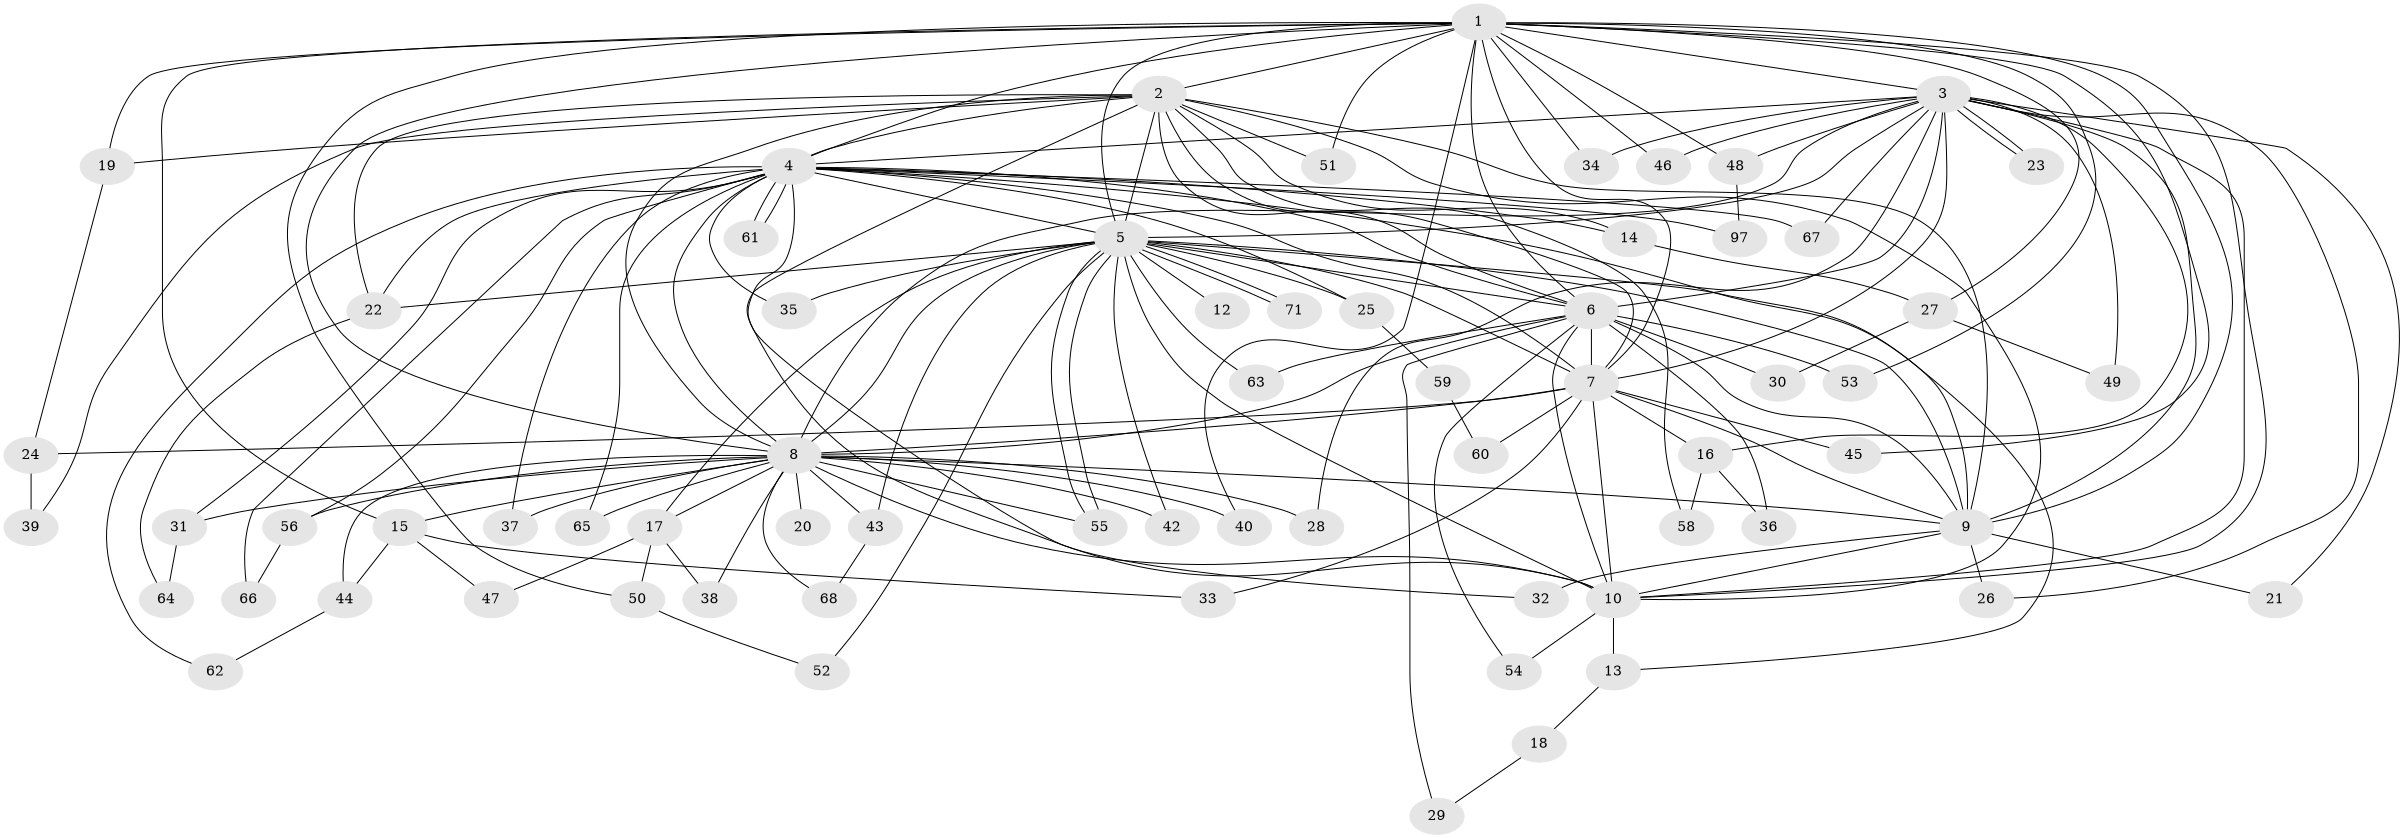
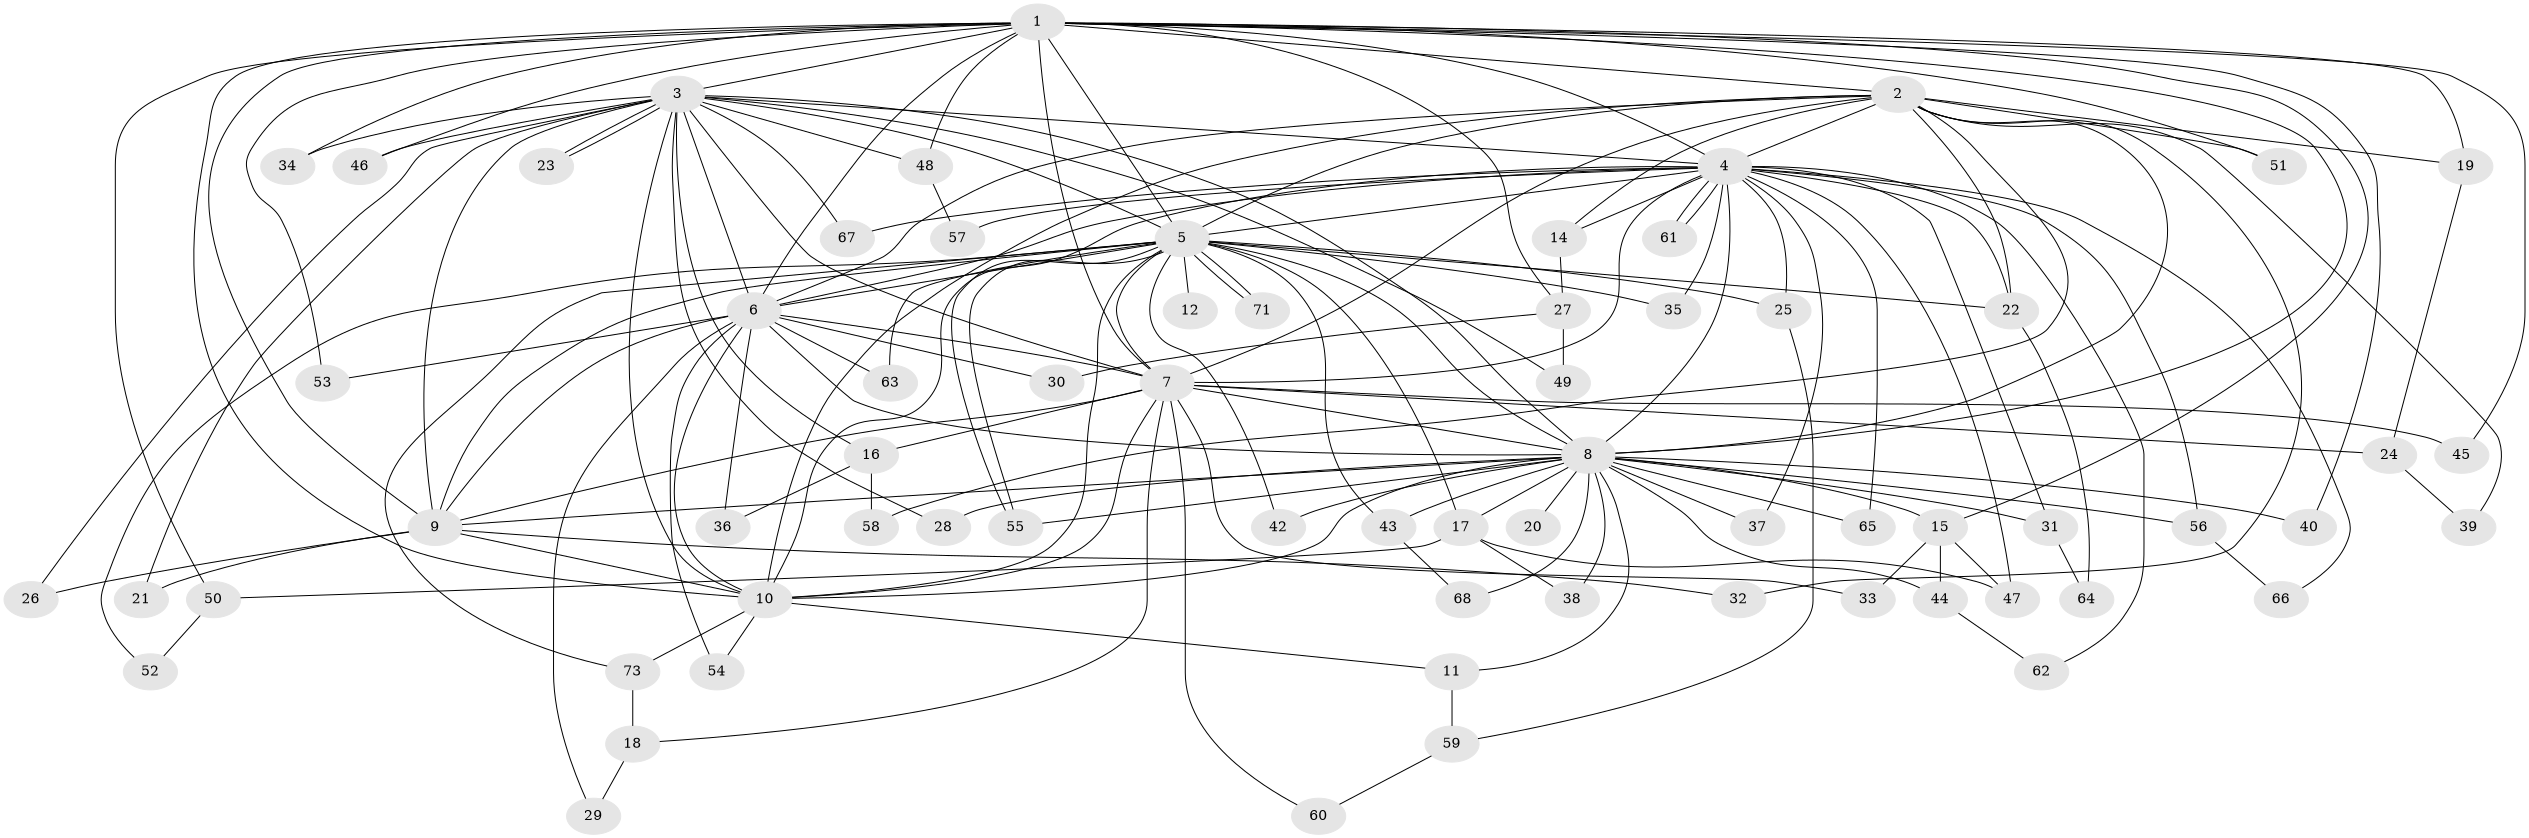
(1678, 192) -> none
(1740, 239) -> (958, 239)
(1550, 250) -> (1937, 335)
none -> (1452, 672)
(1613, 672) -> (633, 672)
none -> (1019, 689)
